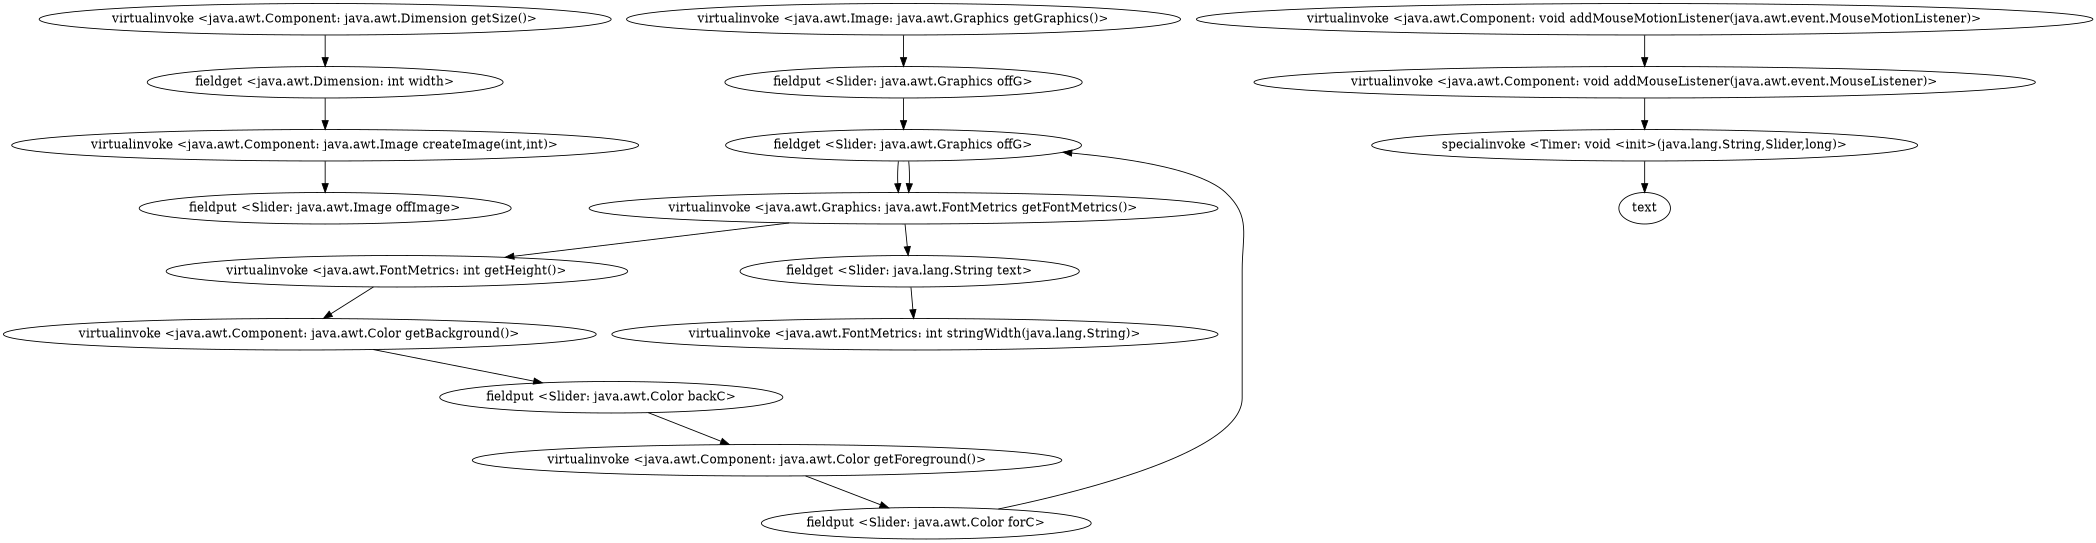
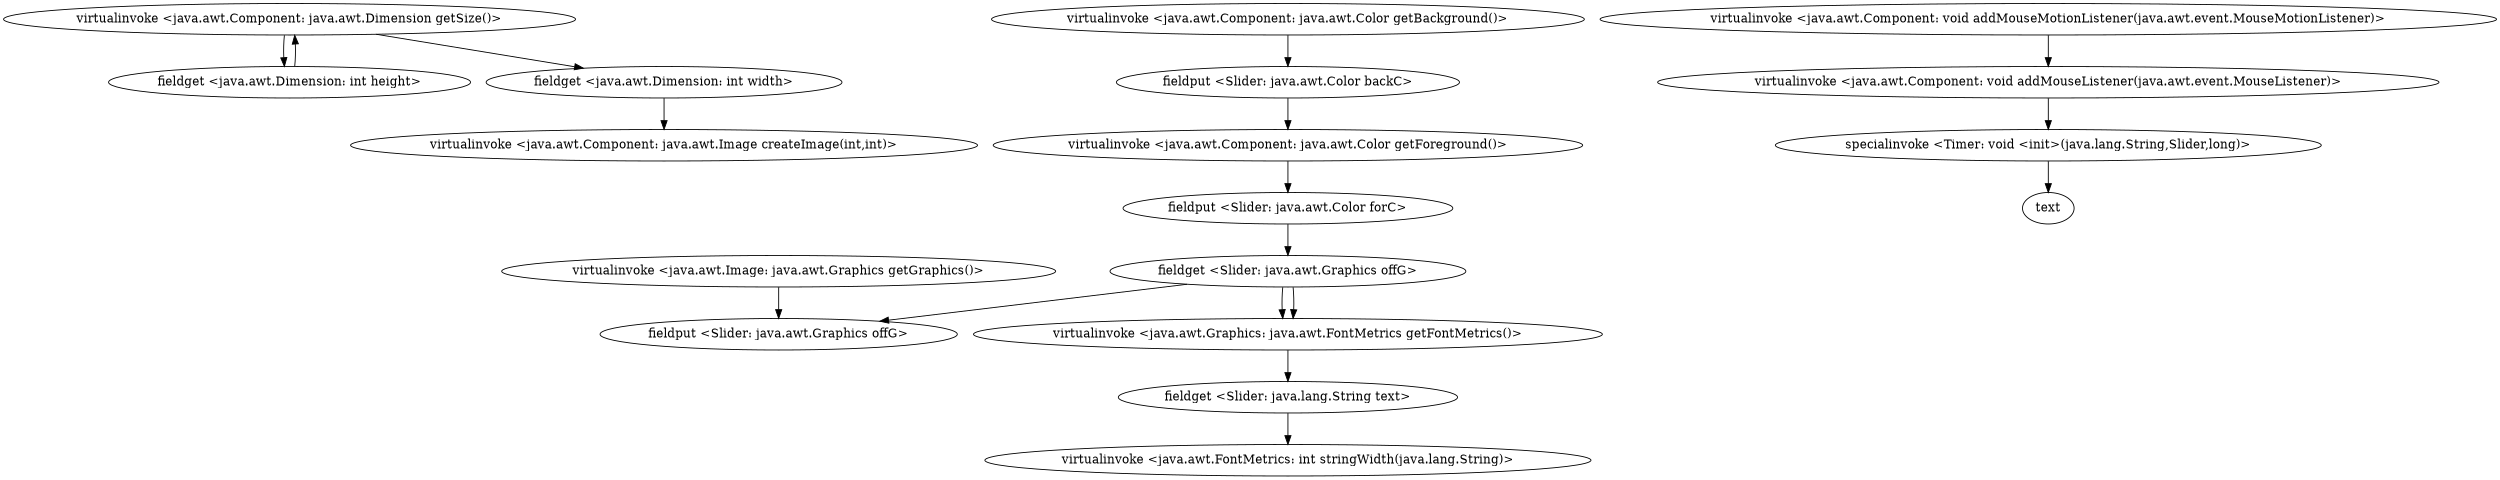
none -> (290, 82)
(904, 109) -> (1038, 302)
(325, 208) -> none
(397, 271) -> none
